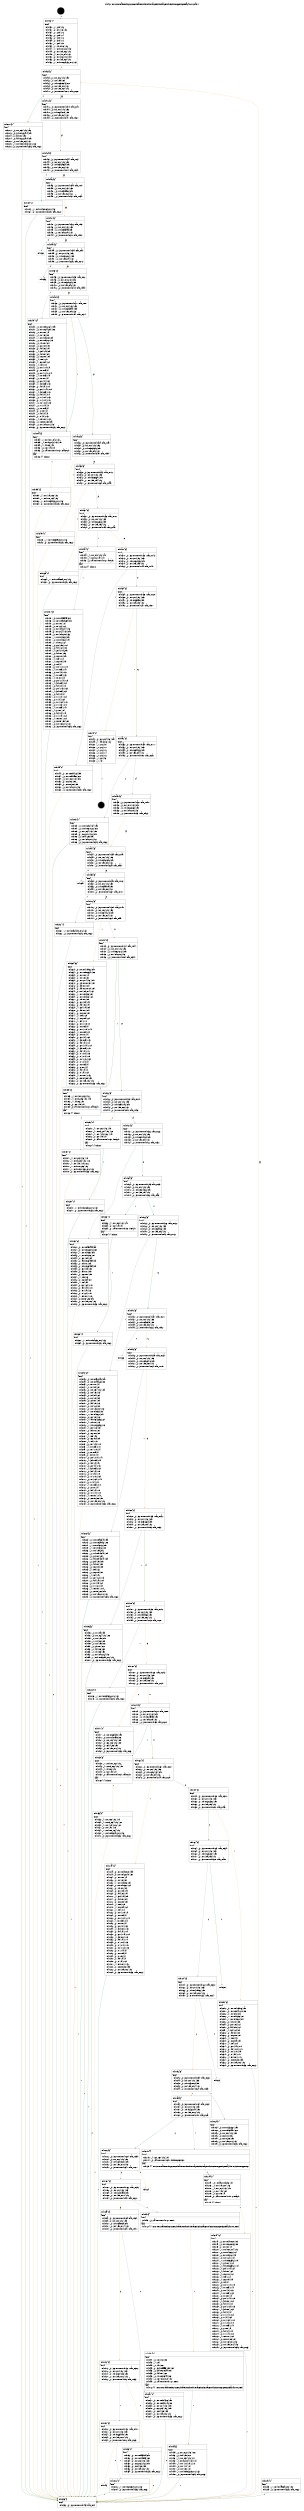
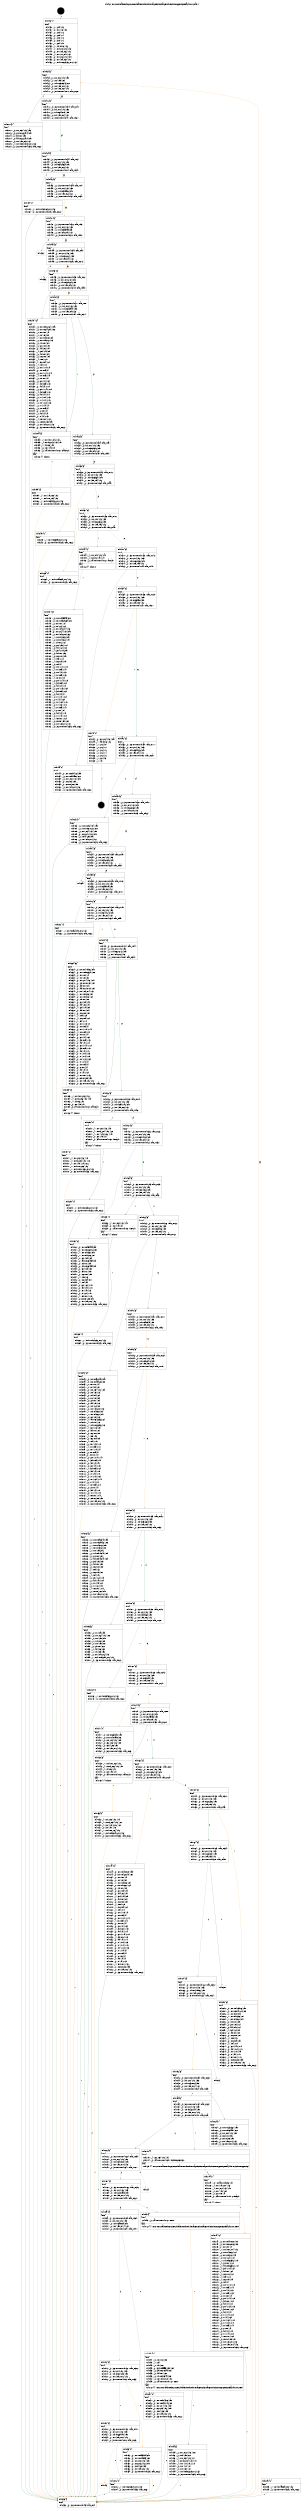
(121, 1358) -> none
